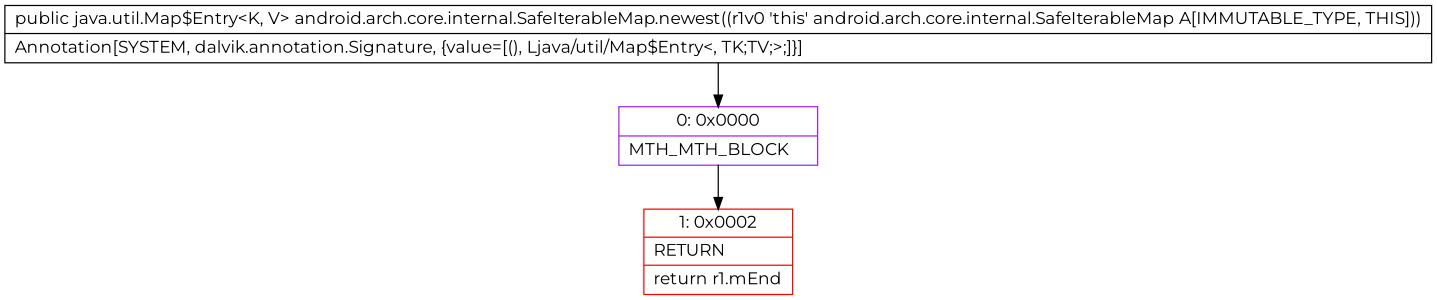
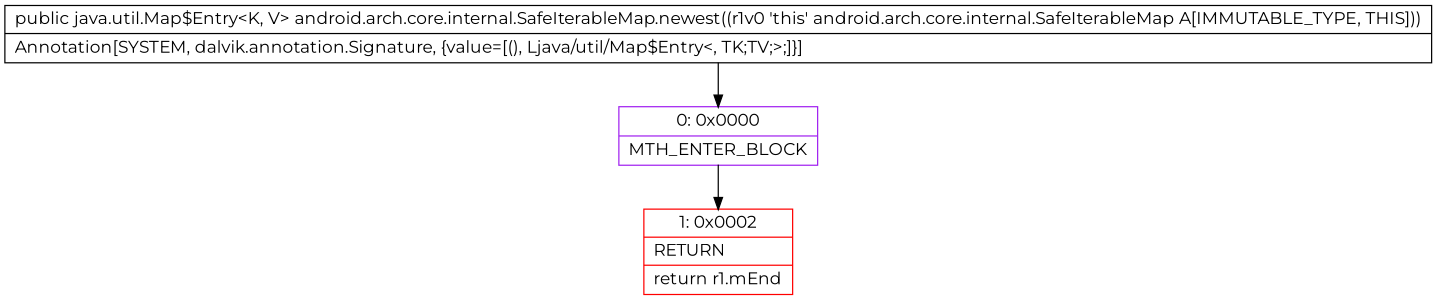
(709, 150) -> (718, 150)
